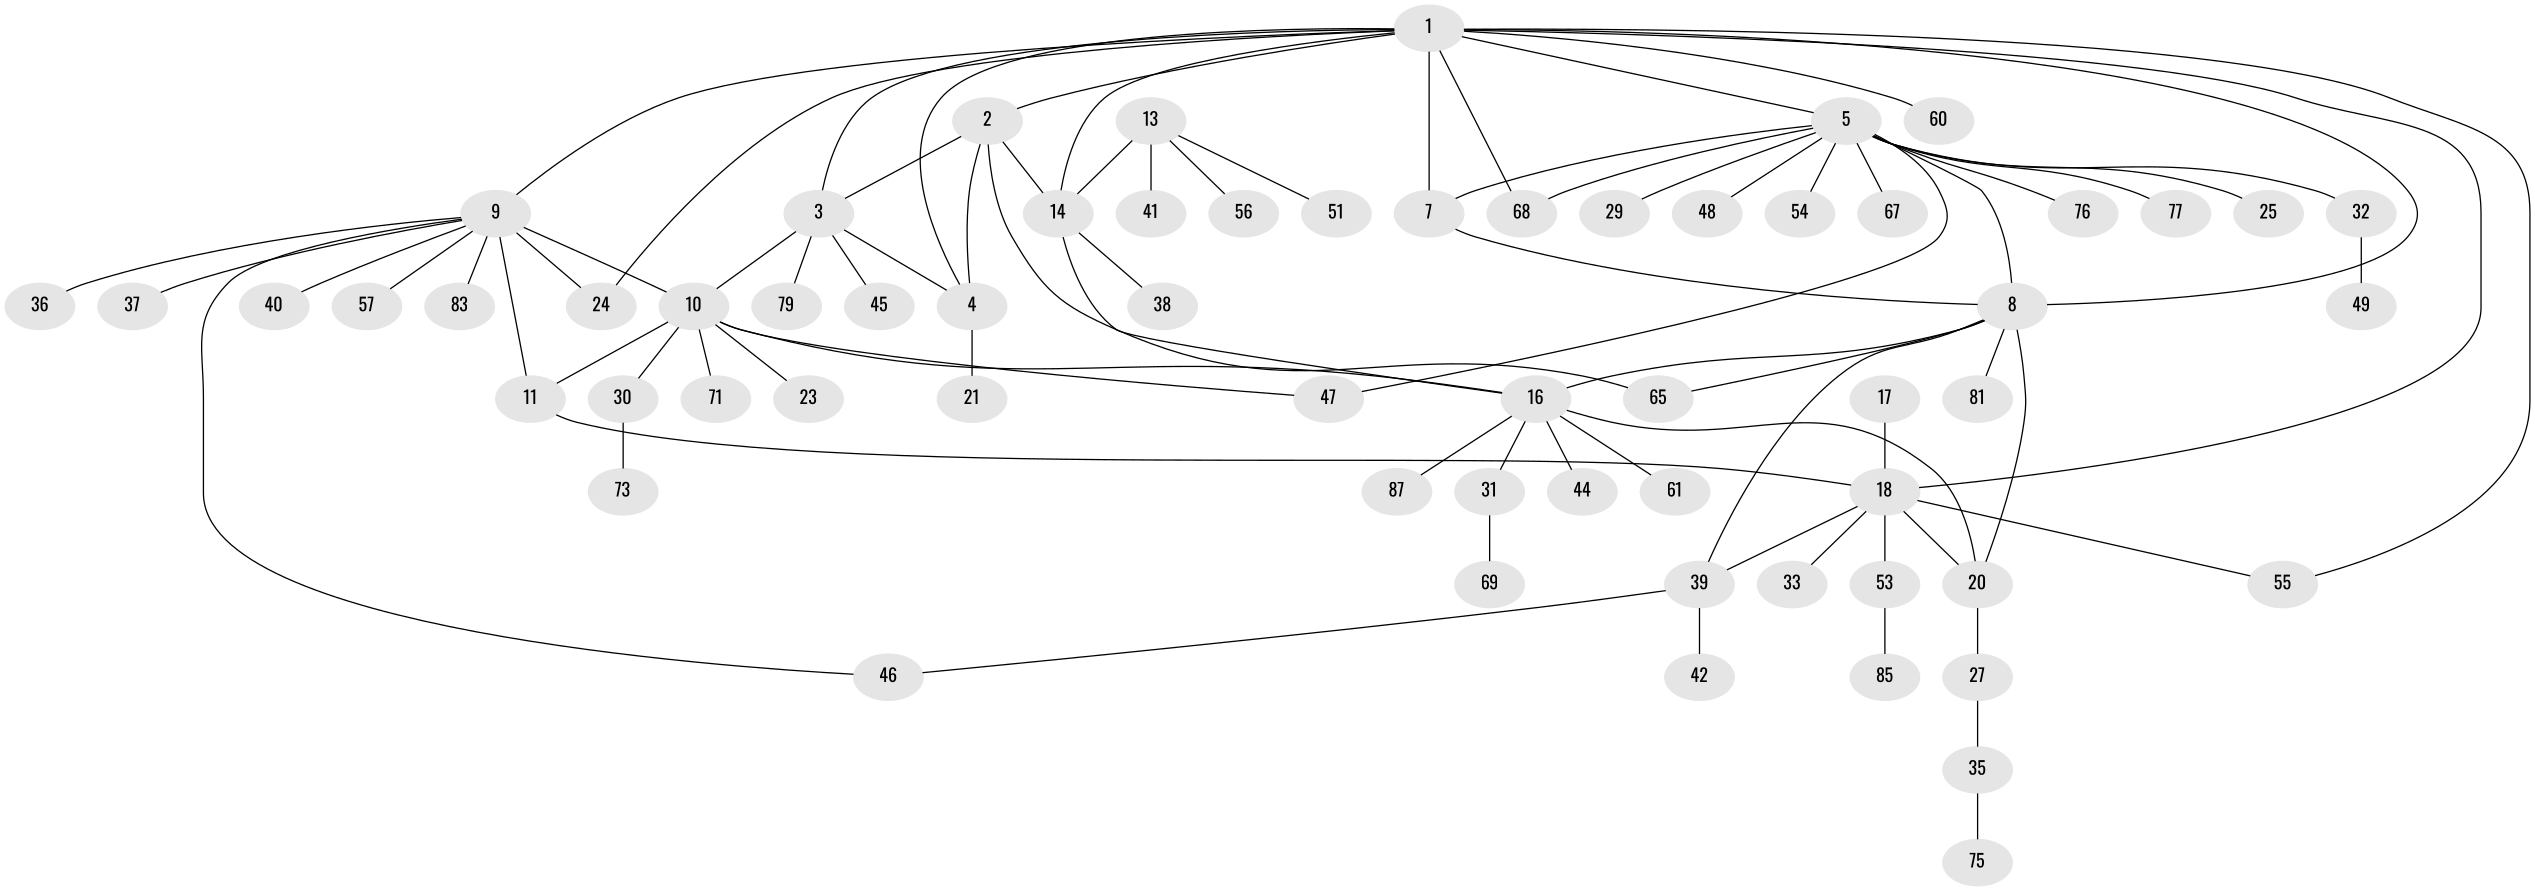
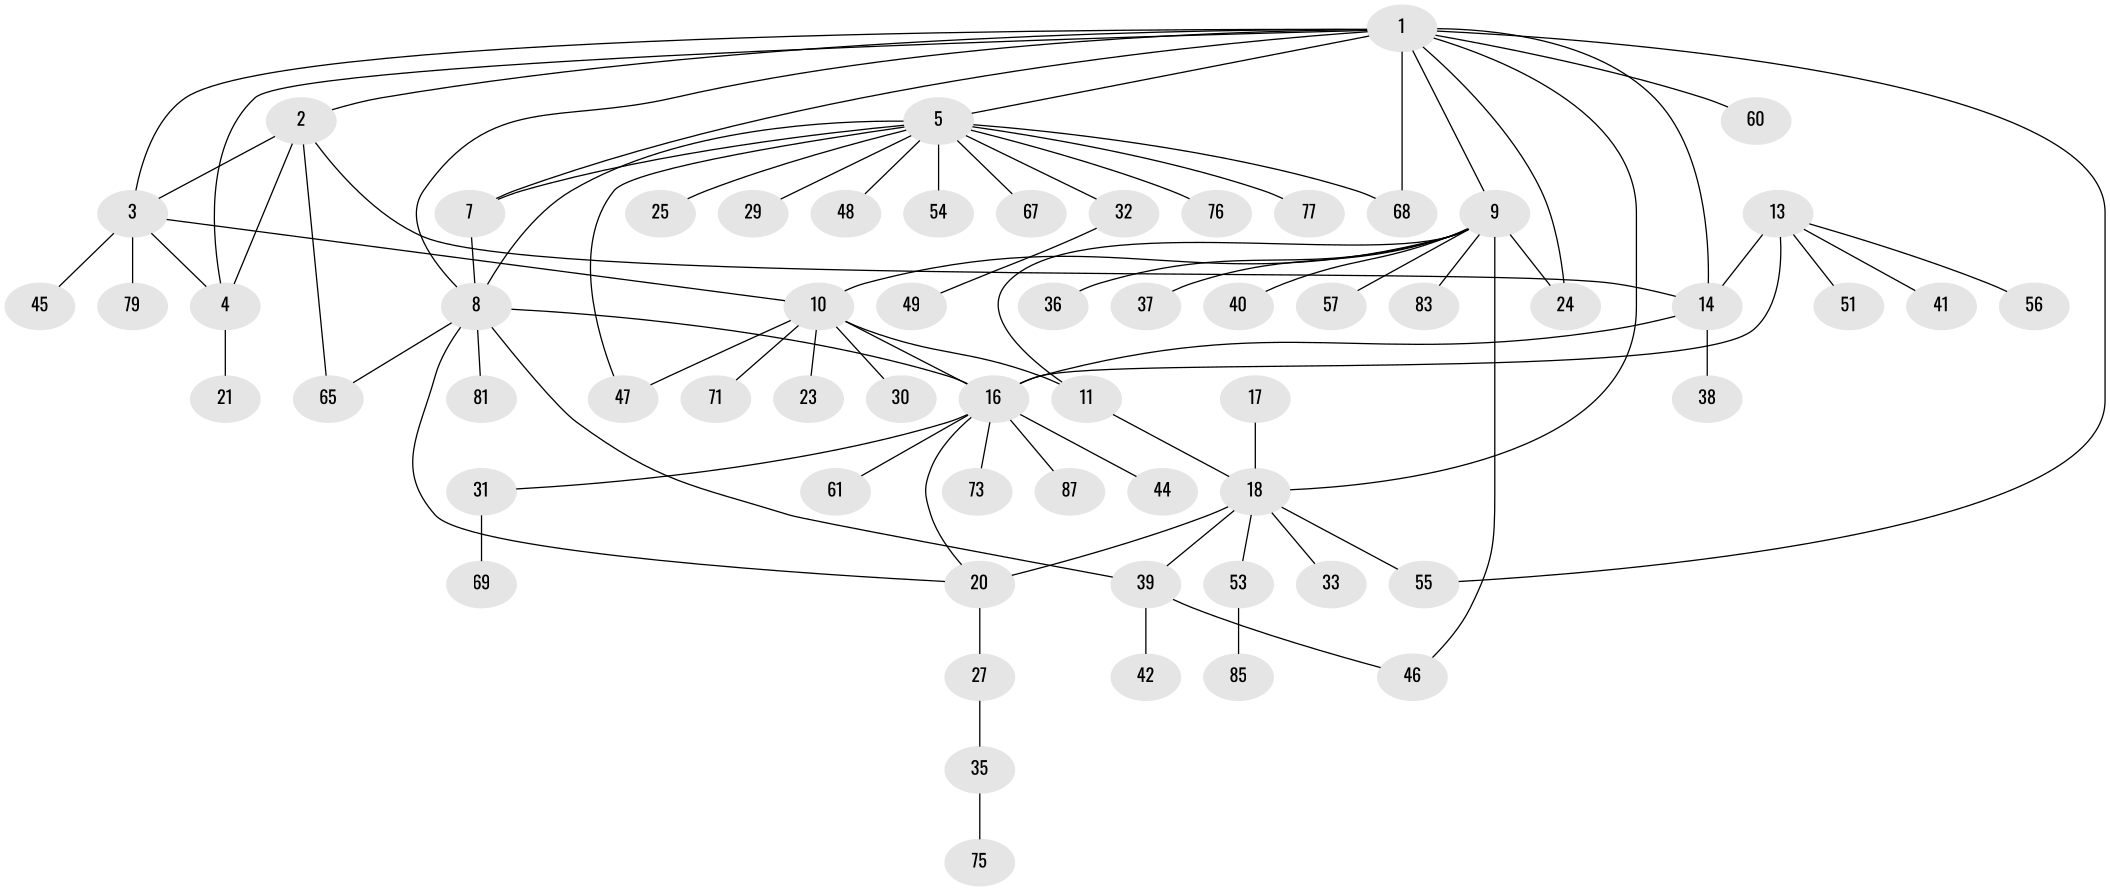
none -> (1437, 364)
(623, 446) -> (986, 445)
